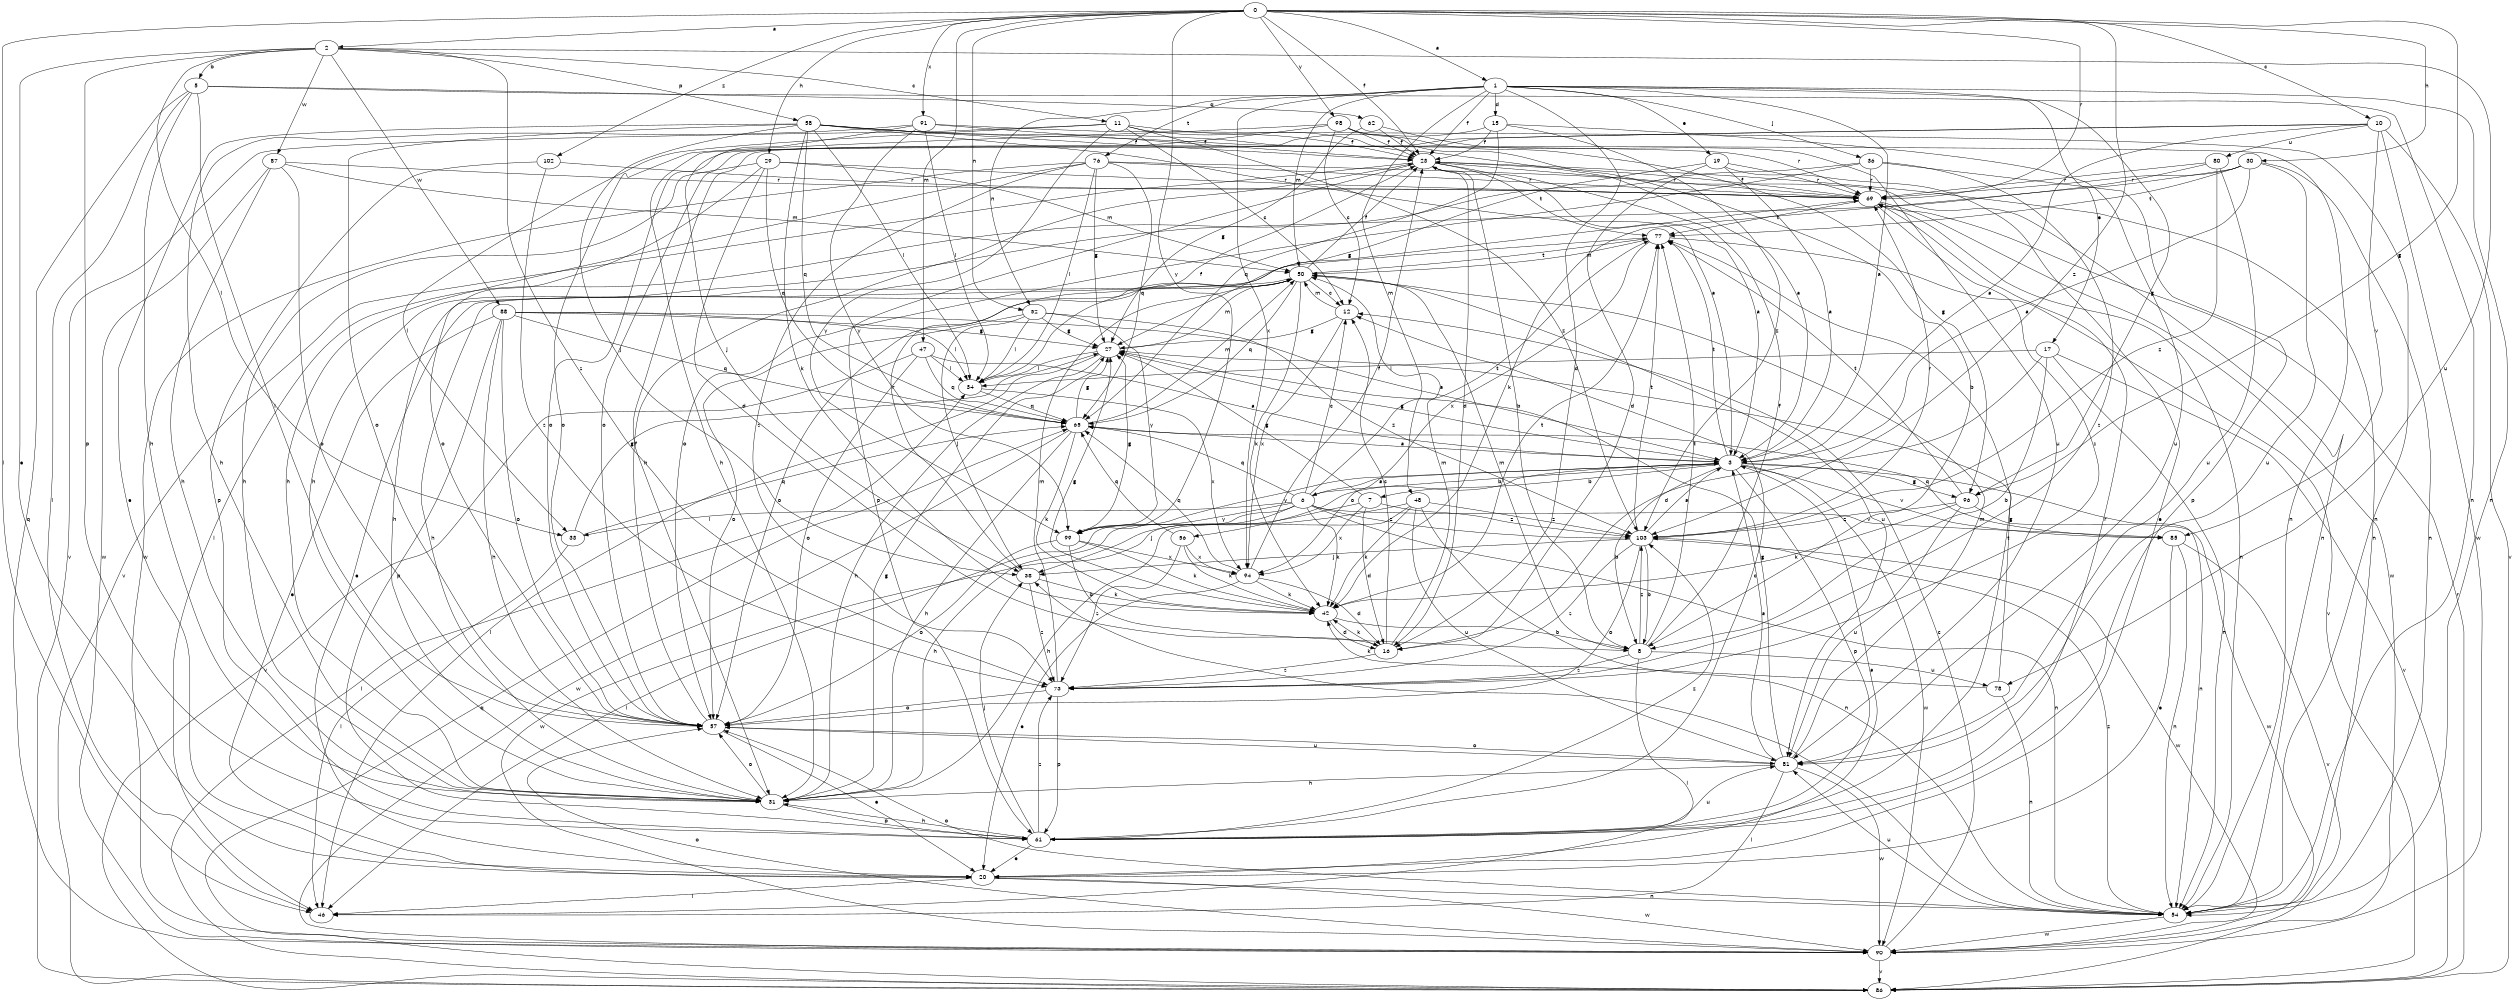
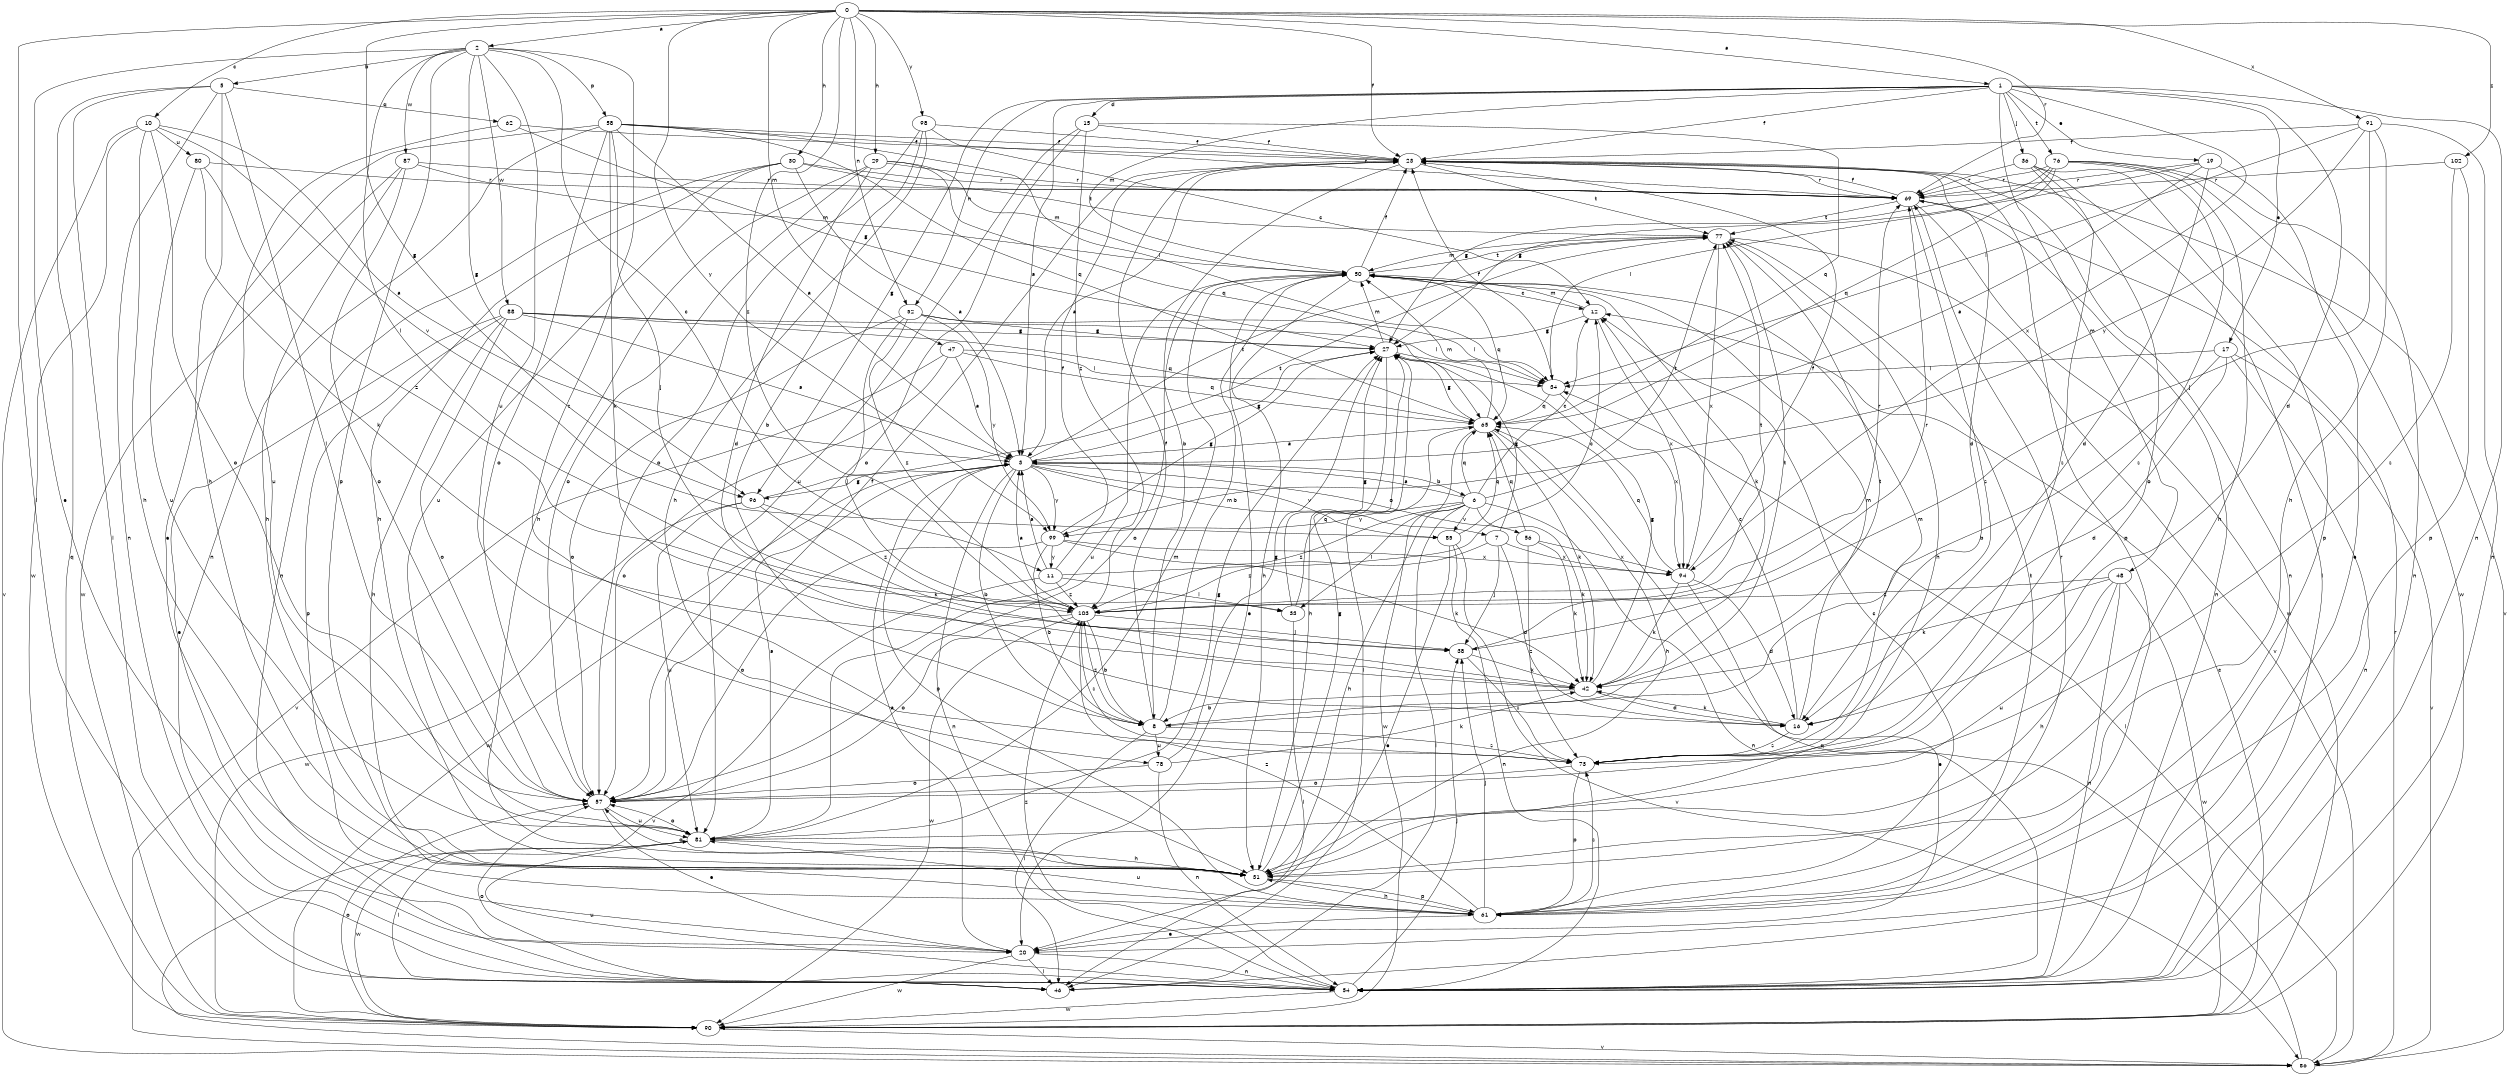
(1798, 204) -> (507, 329)
(842, 308) -> (1052, 555)
none -> (882, 783)
